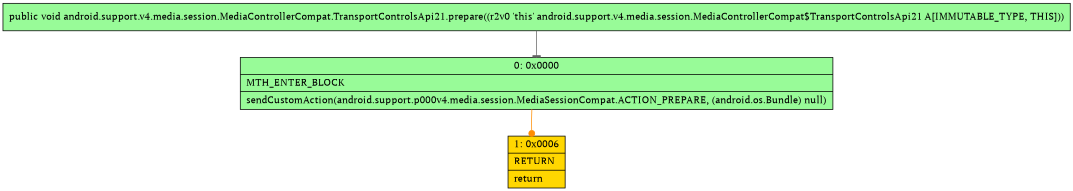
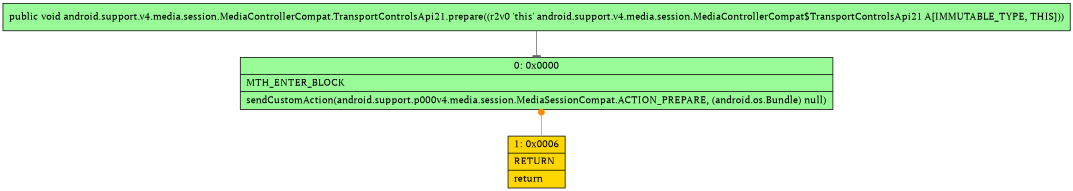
(532, 120) -> (542, 126)
